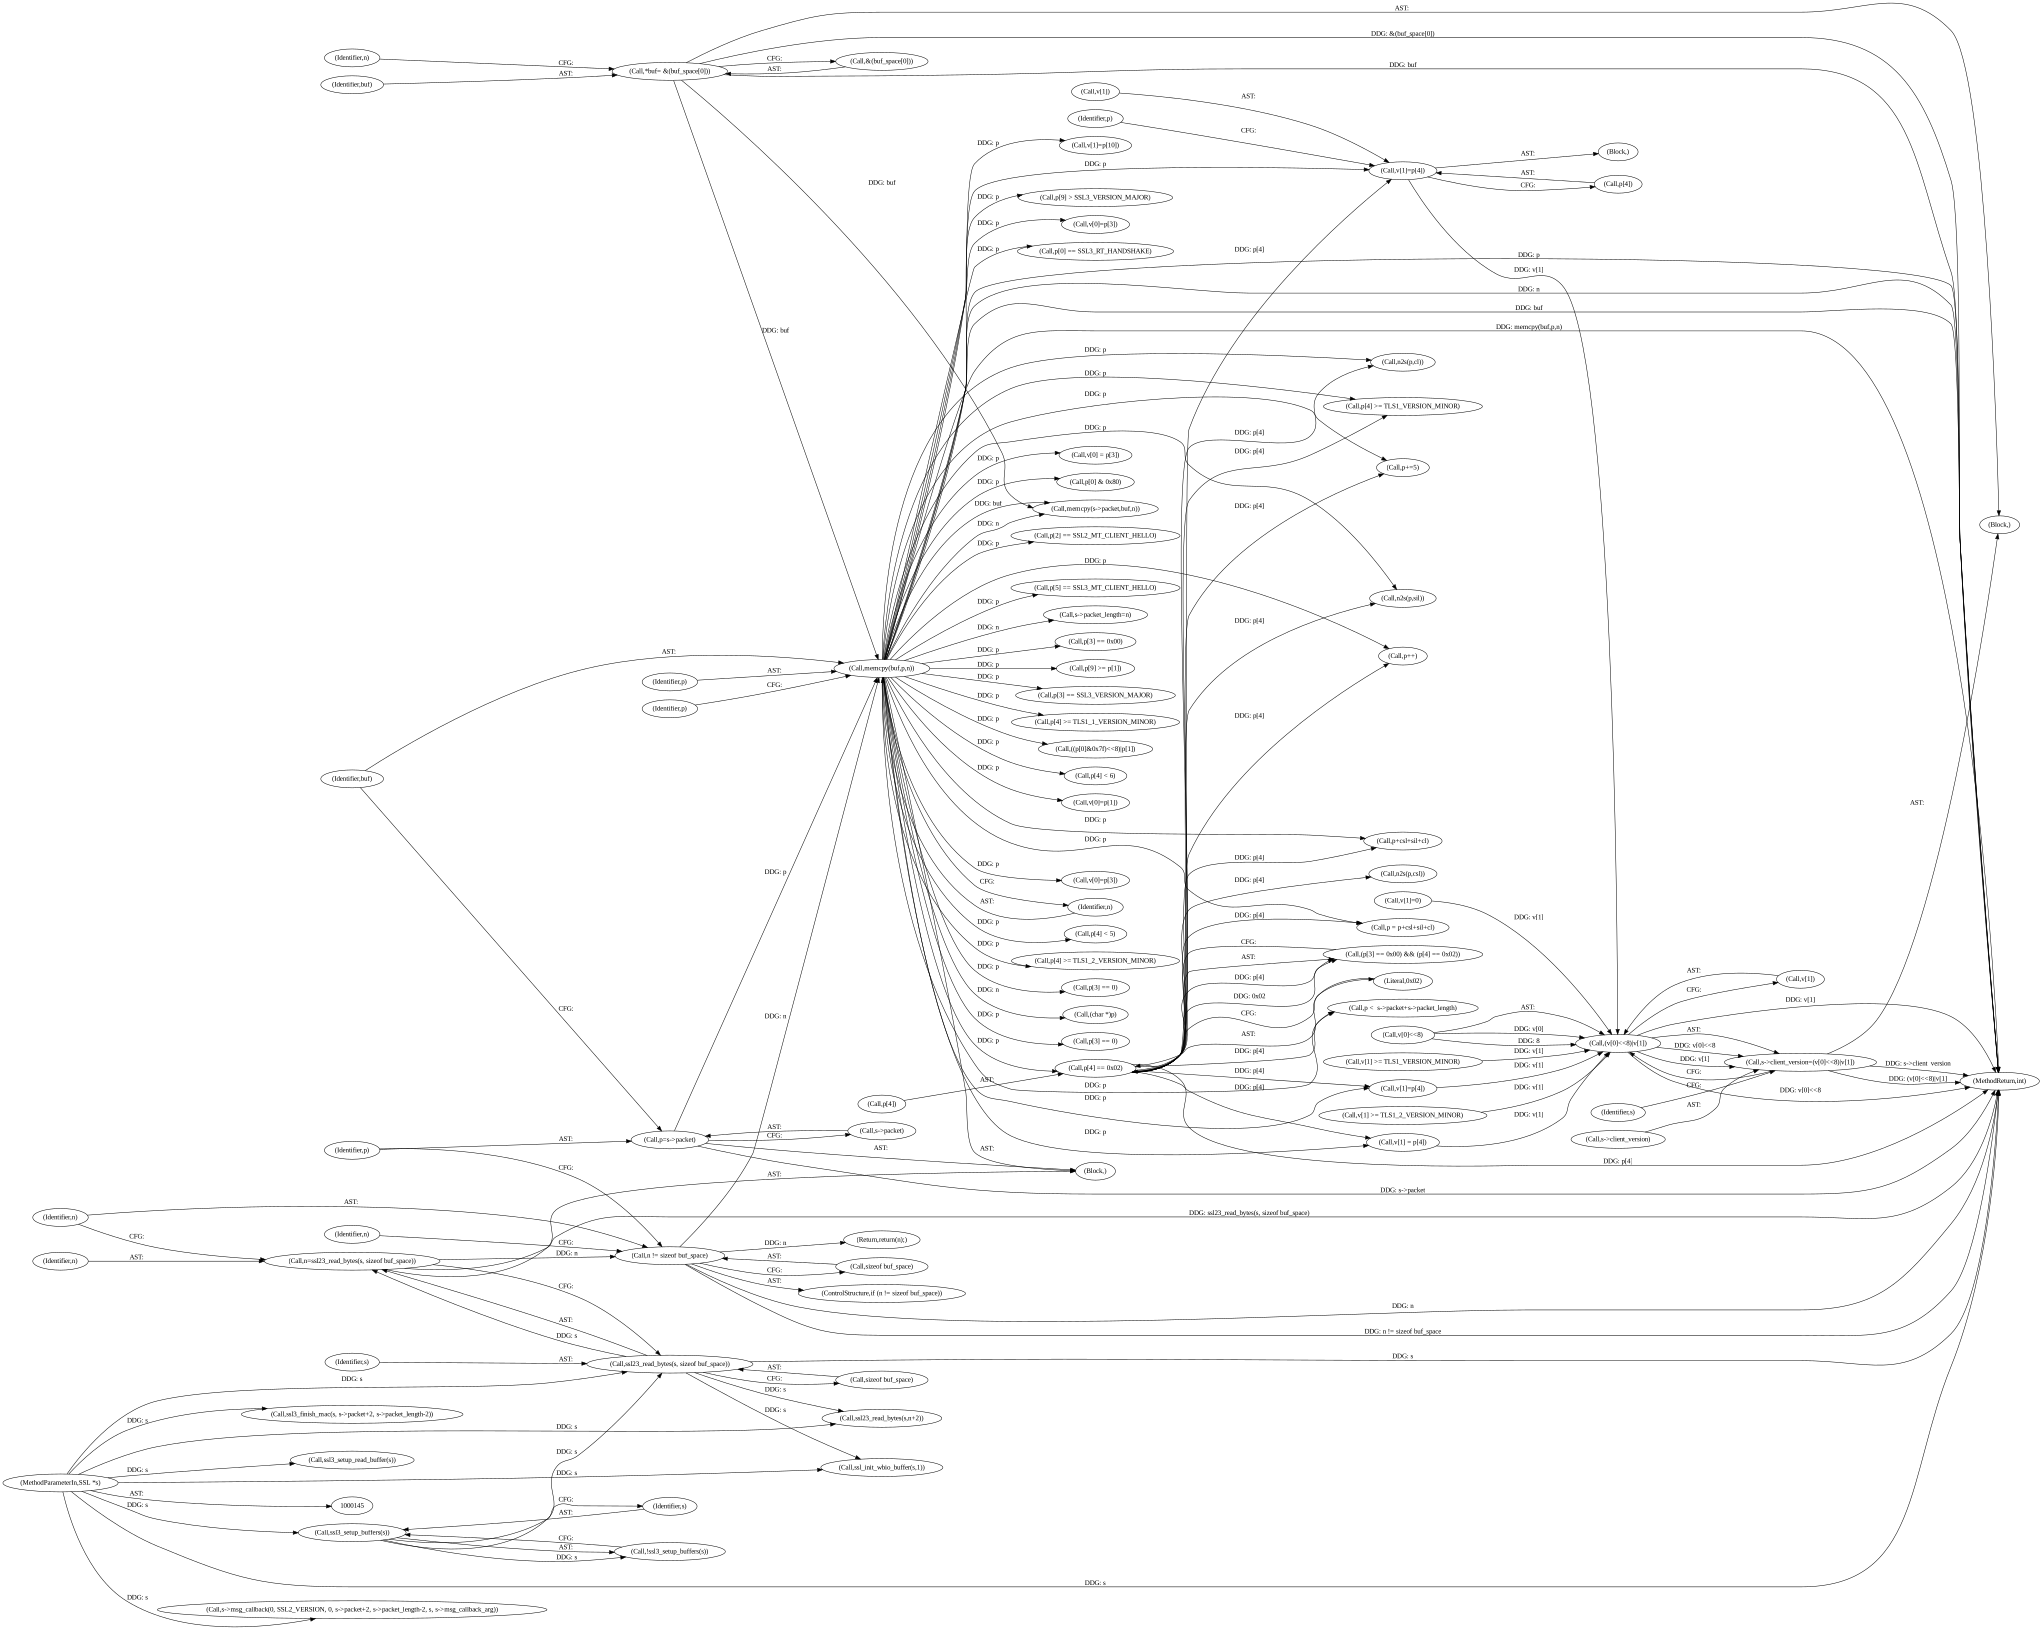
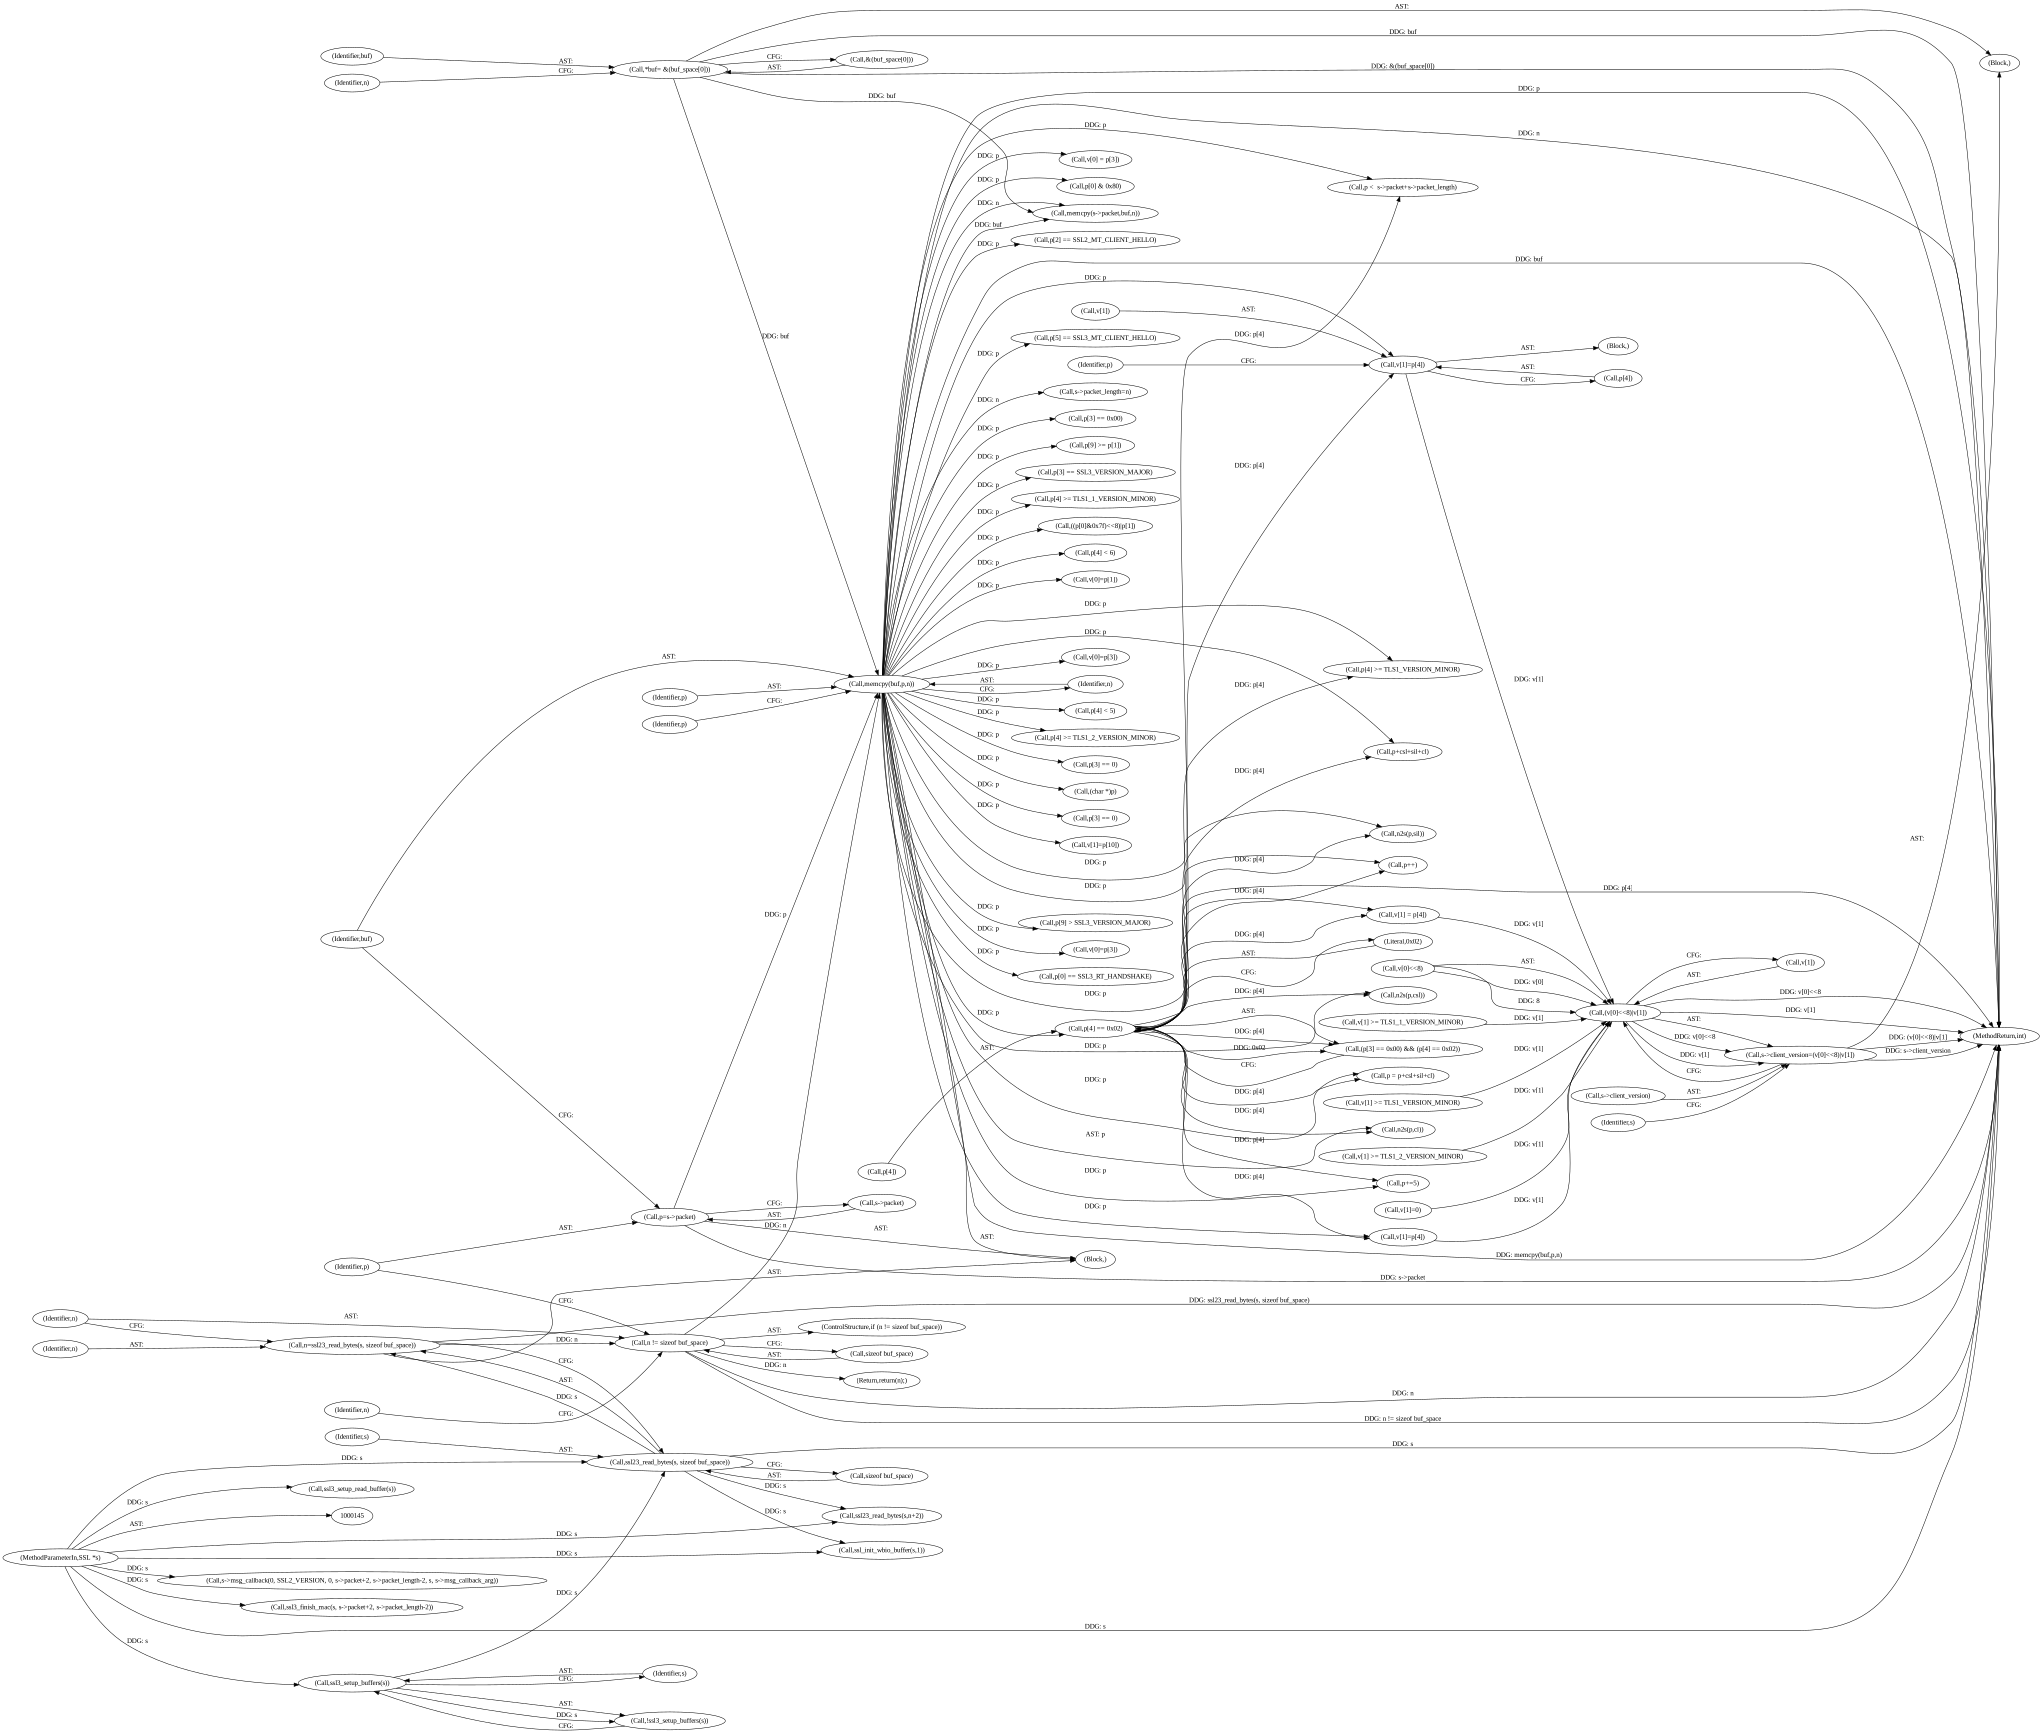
(1095, 350) -> (1095, 1134)
(988, 990) -> (988, 758)
none -> (1403, 1022)
none -> (986, 1042)
